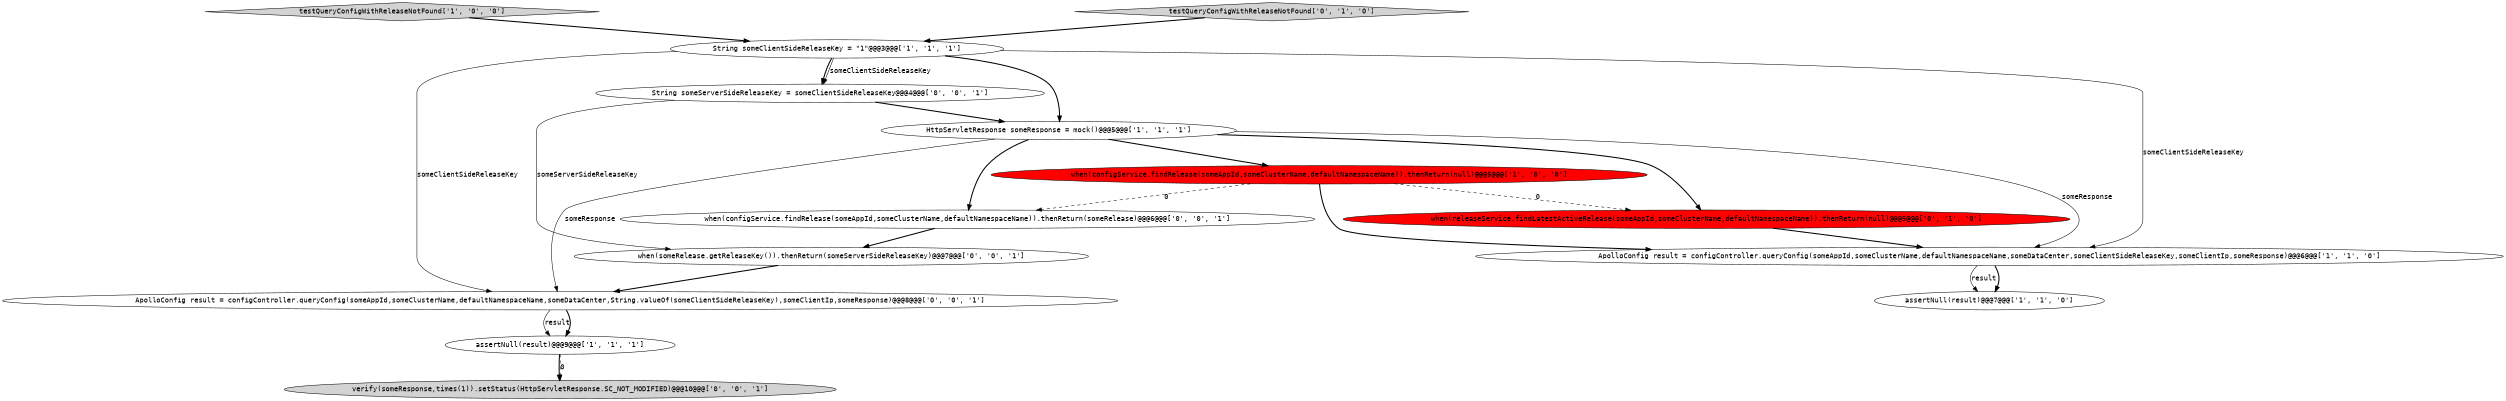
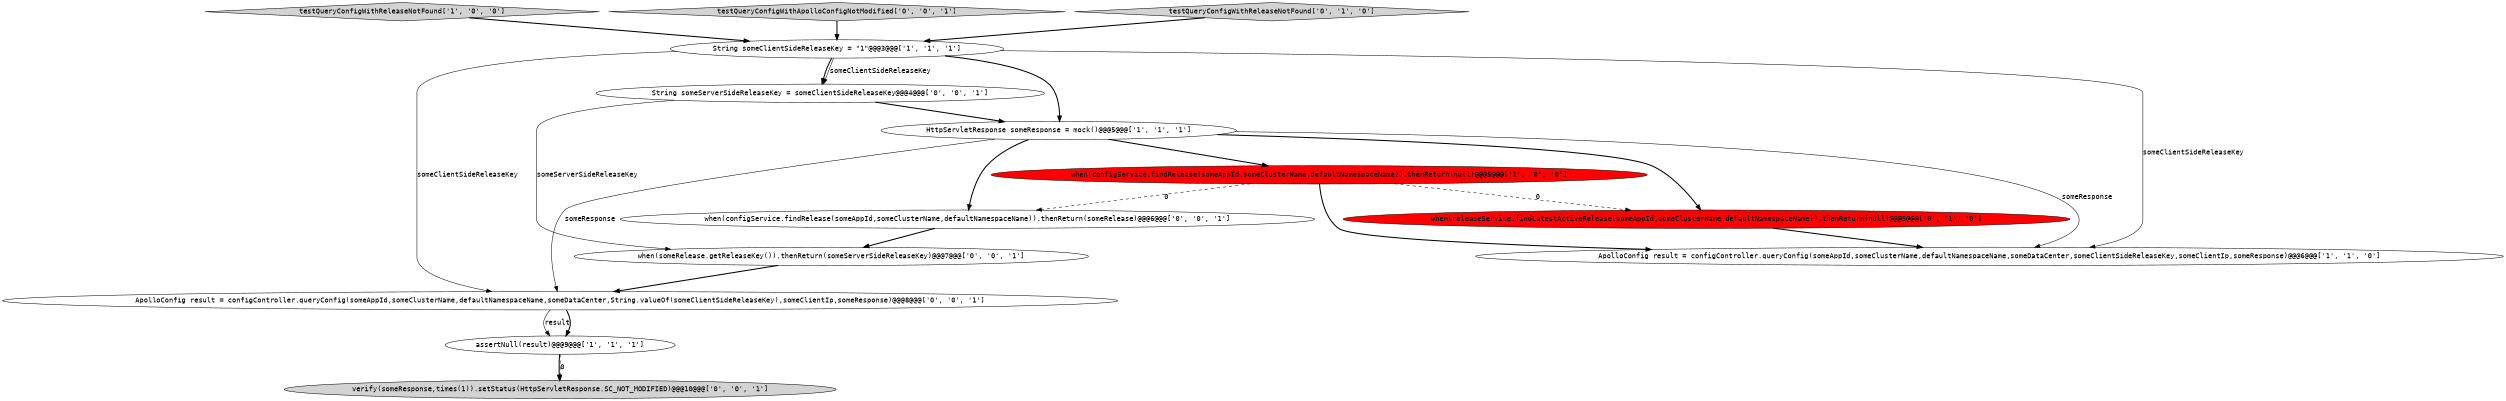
none -> (837, 12)
(1989, 301) -> none
